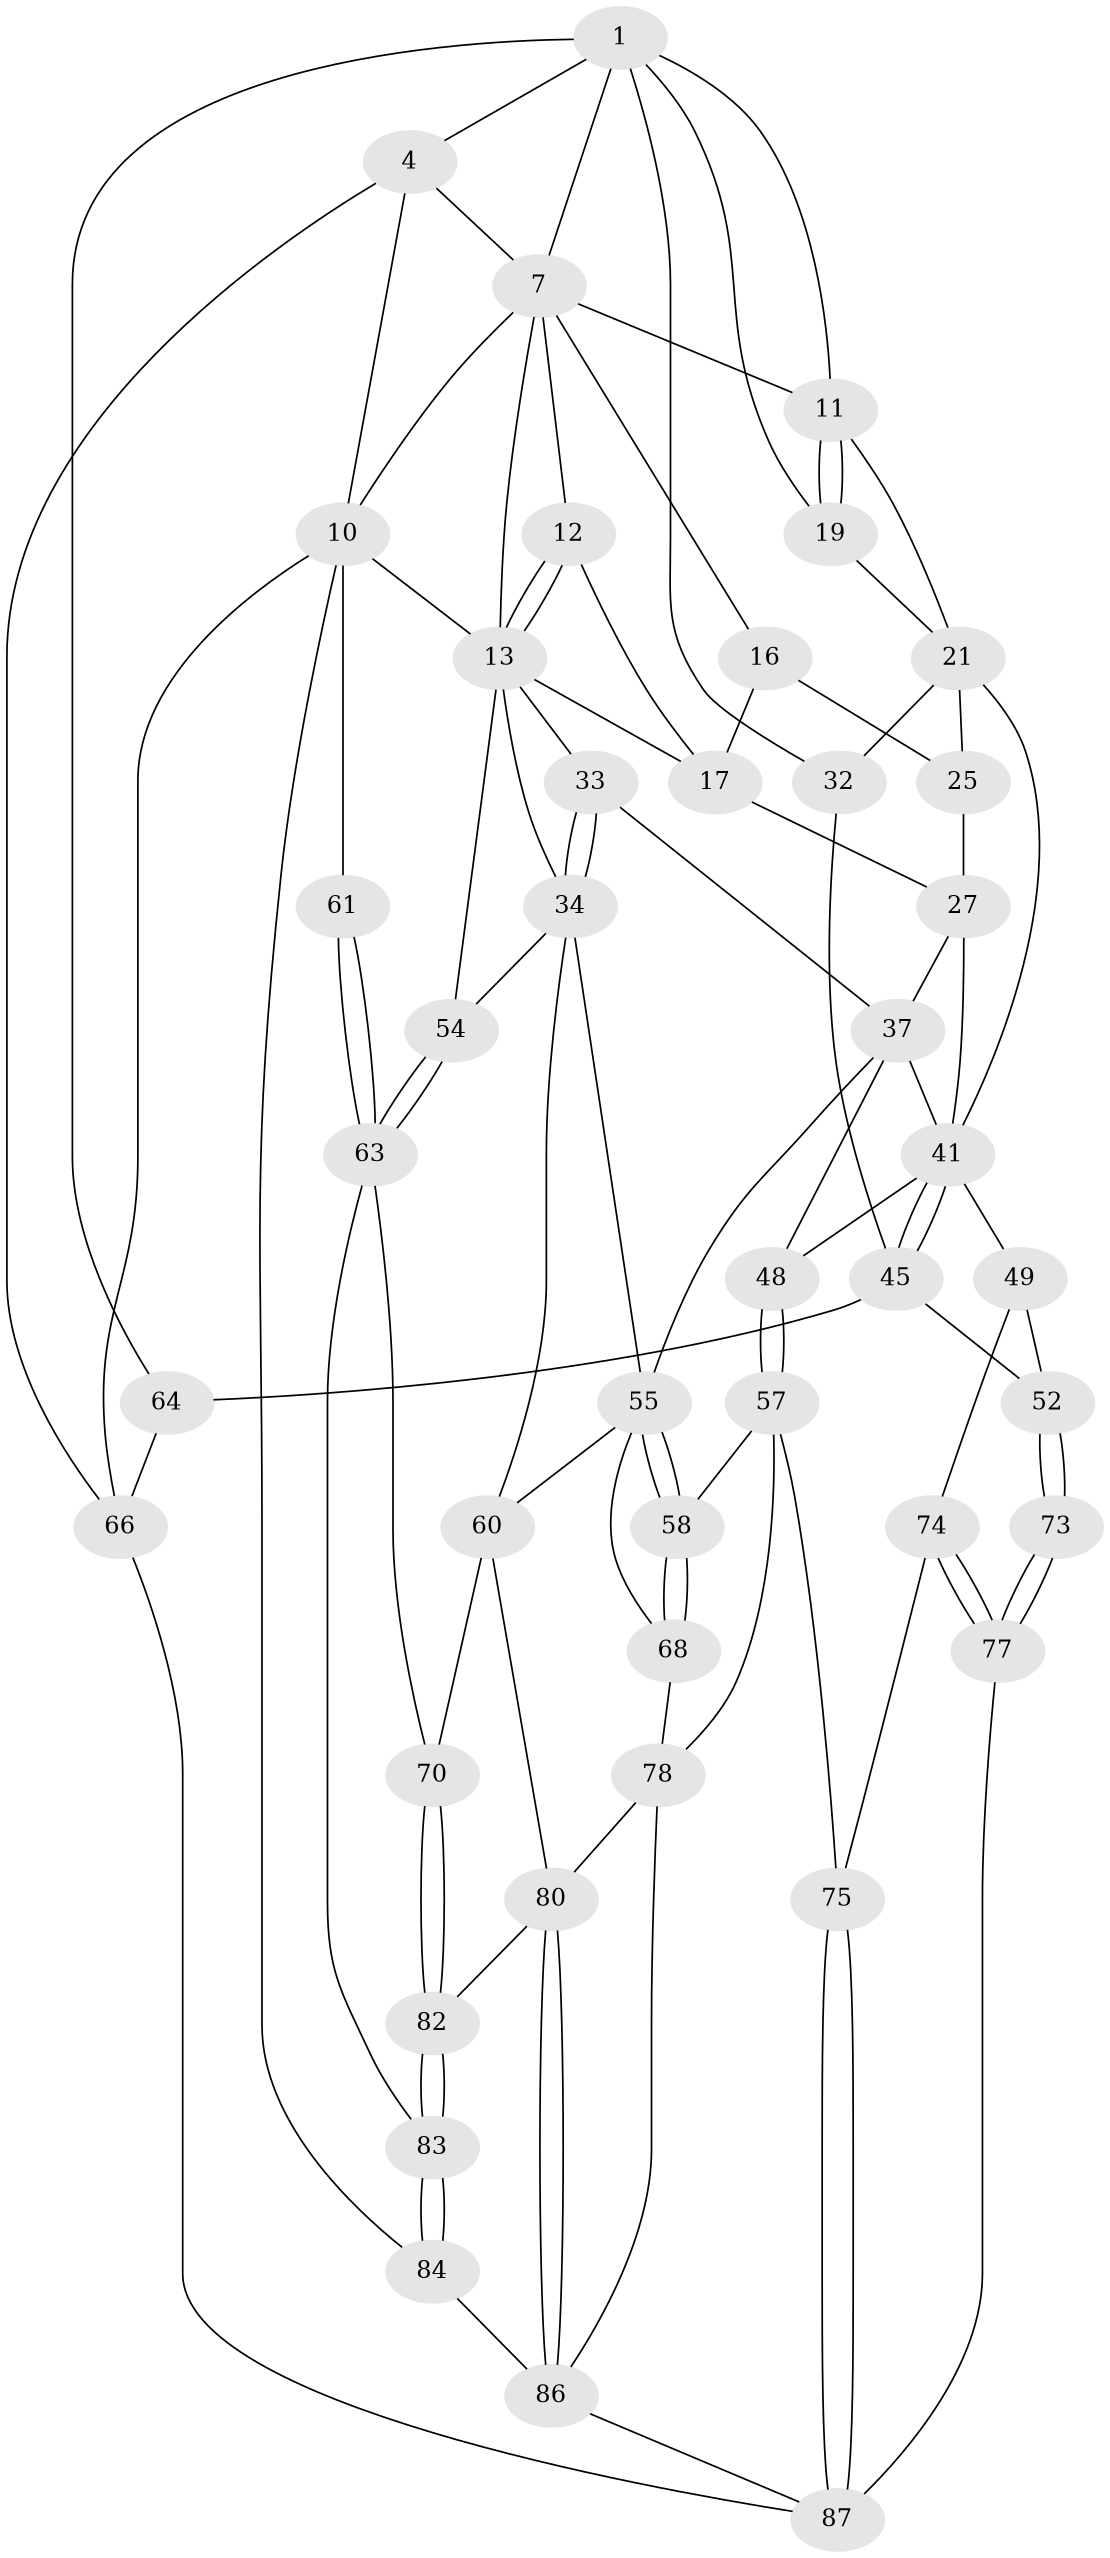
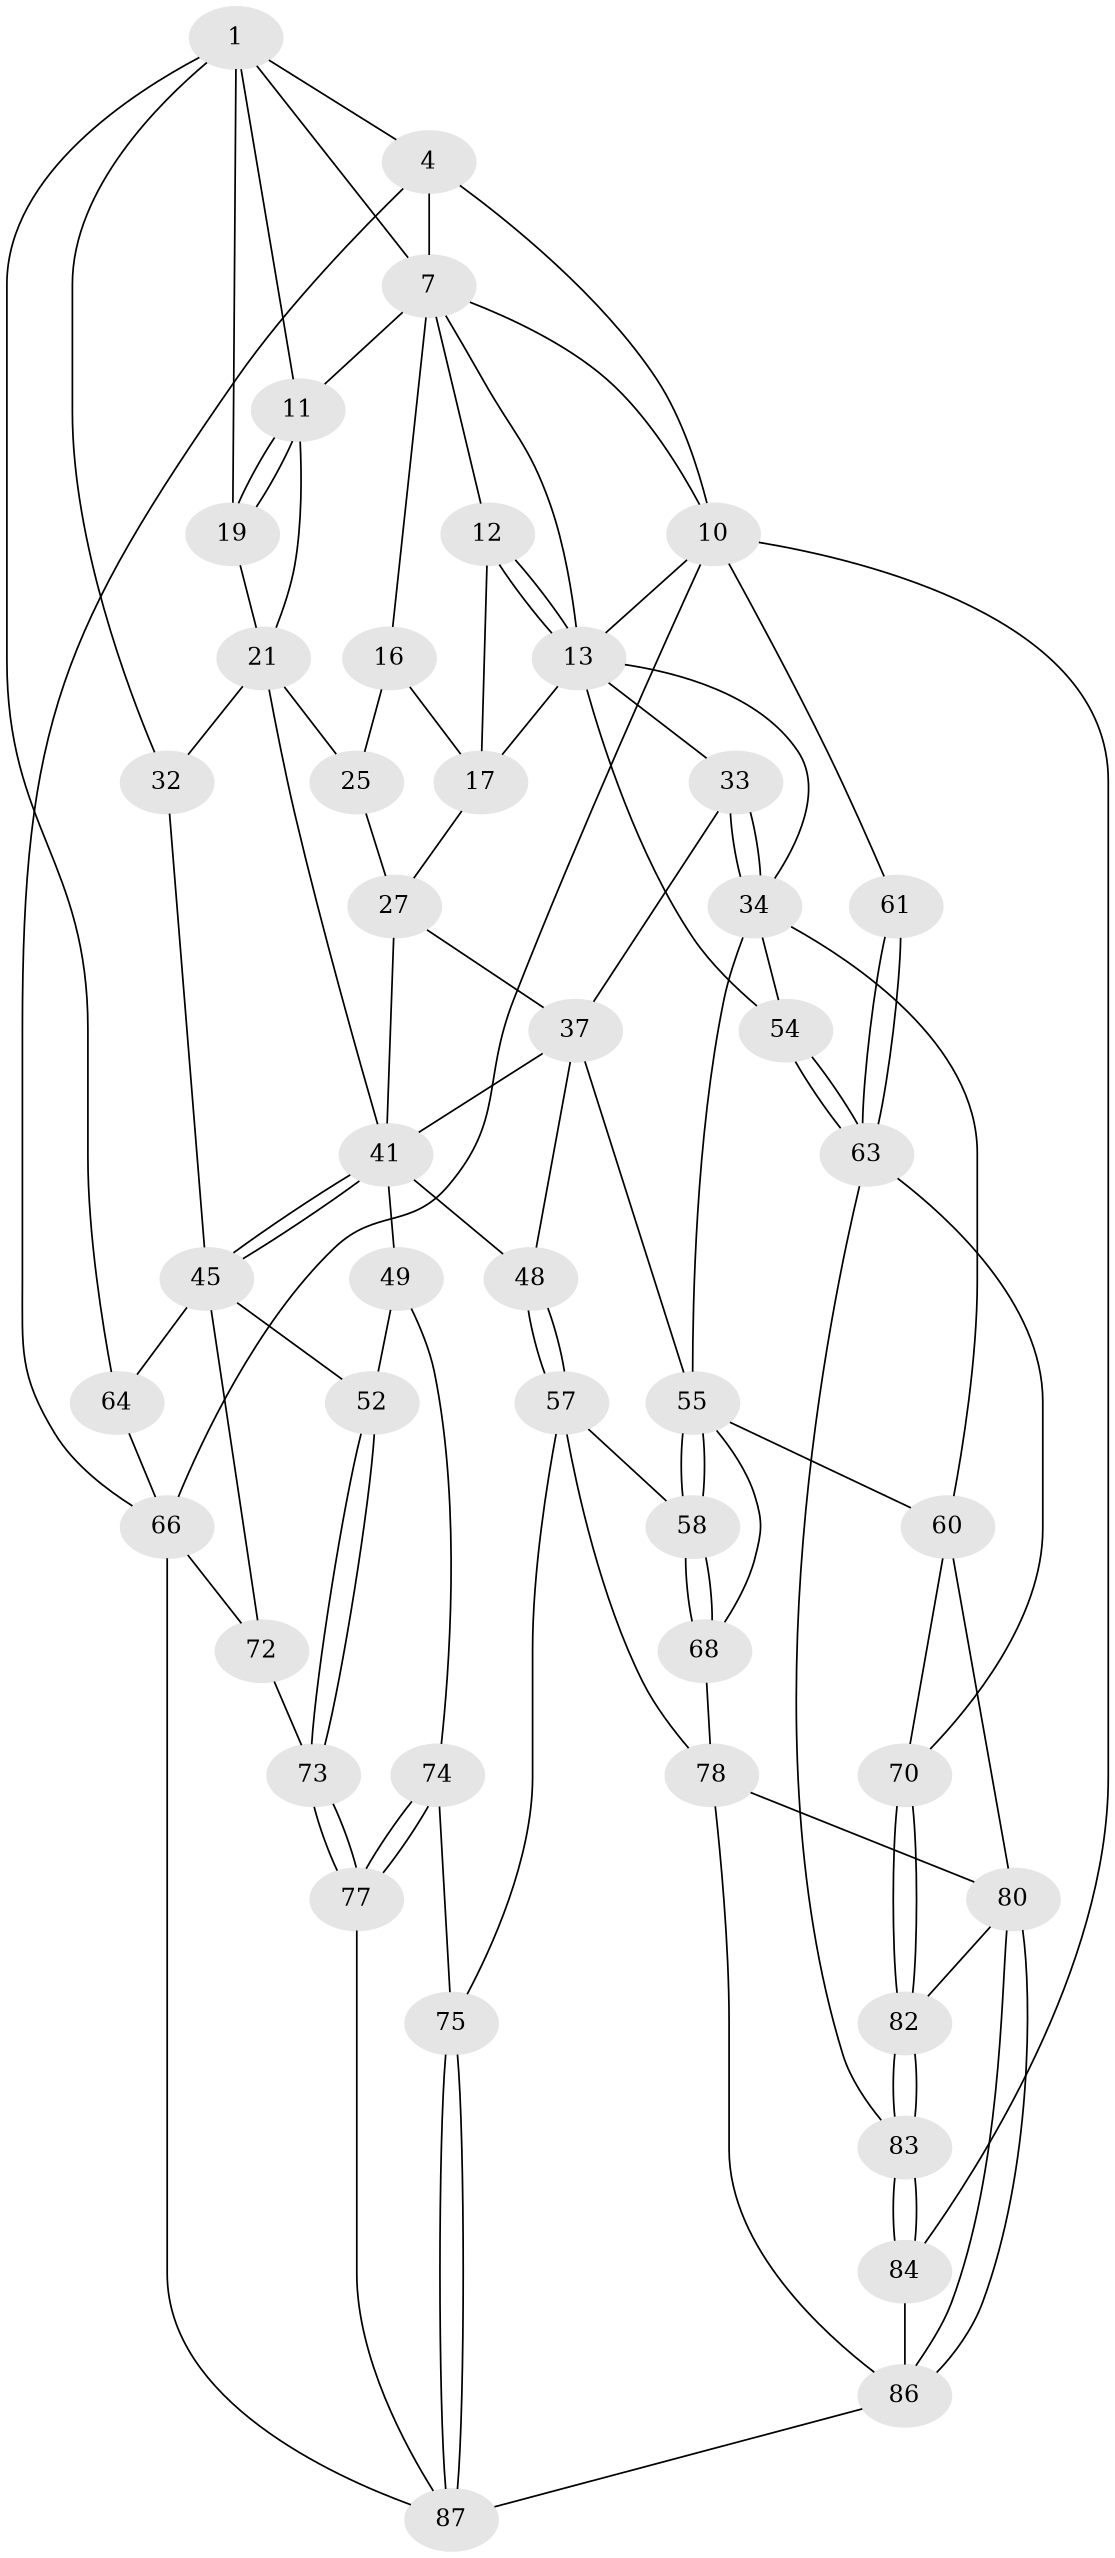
none -> (262, 1651)
